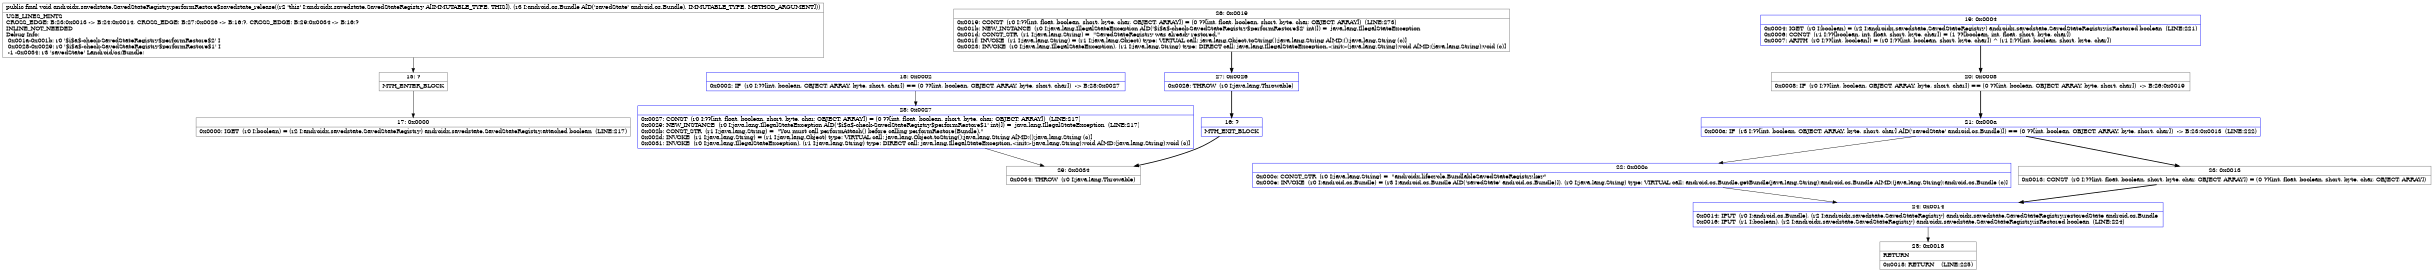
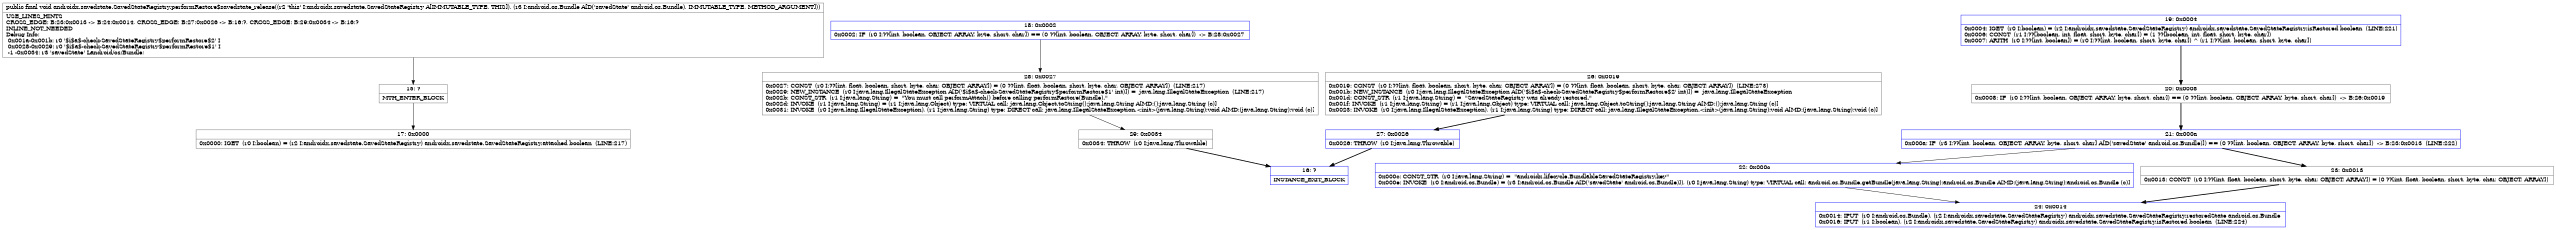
(916, 127) -> (1040, 94)
(1232, 131) -> (1309, 180)
(1180, 155) -> (1226, 157)
(1928, 256) -> none
